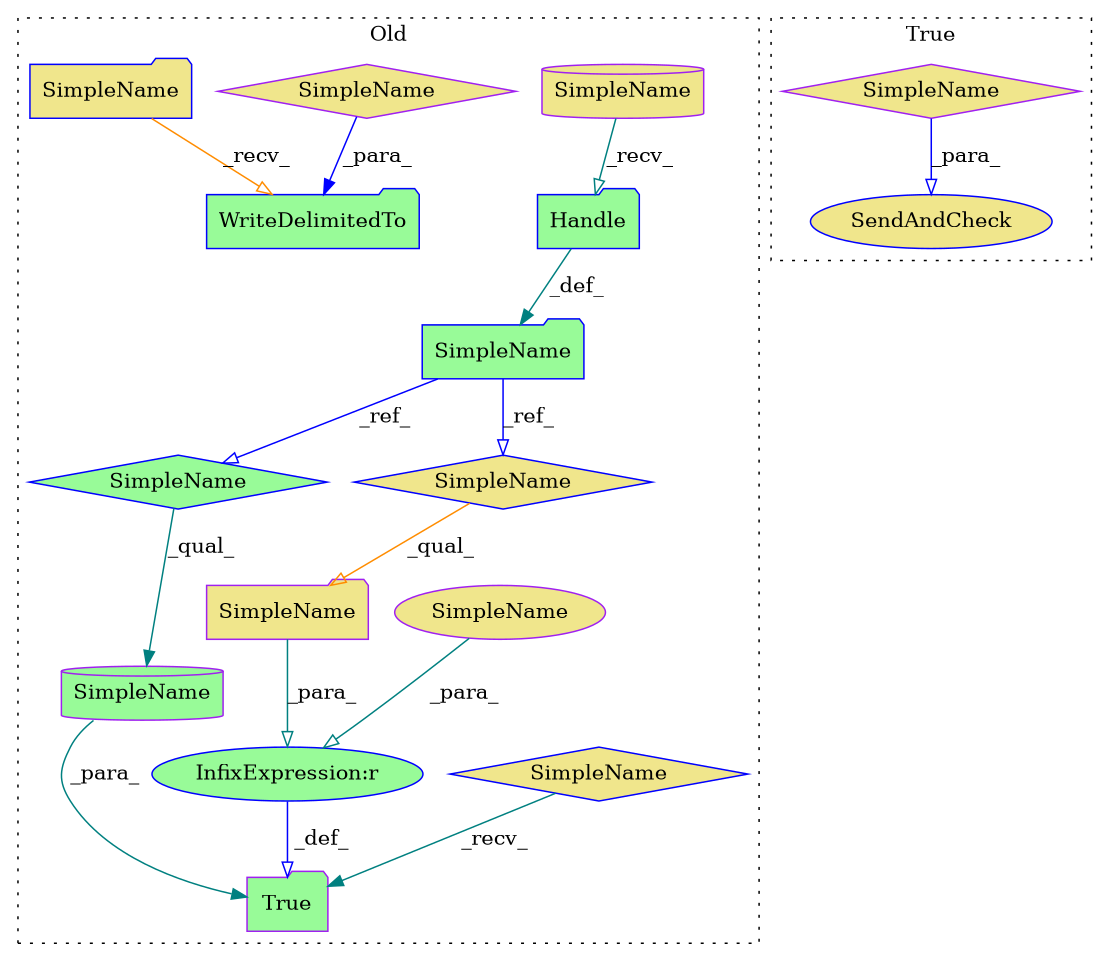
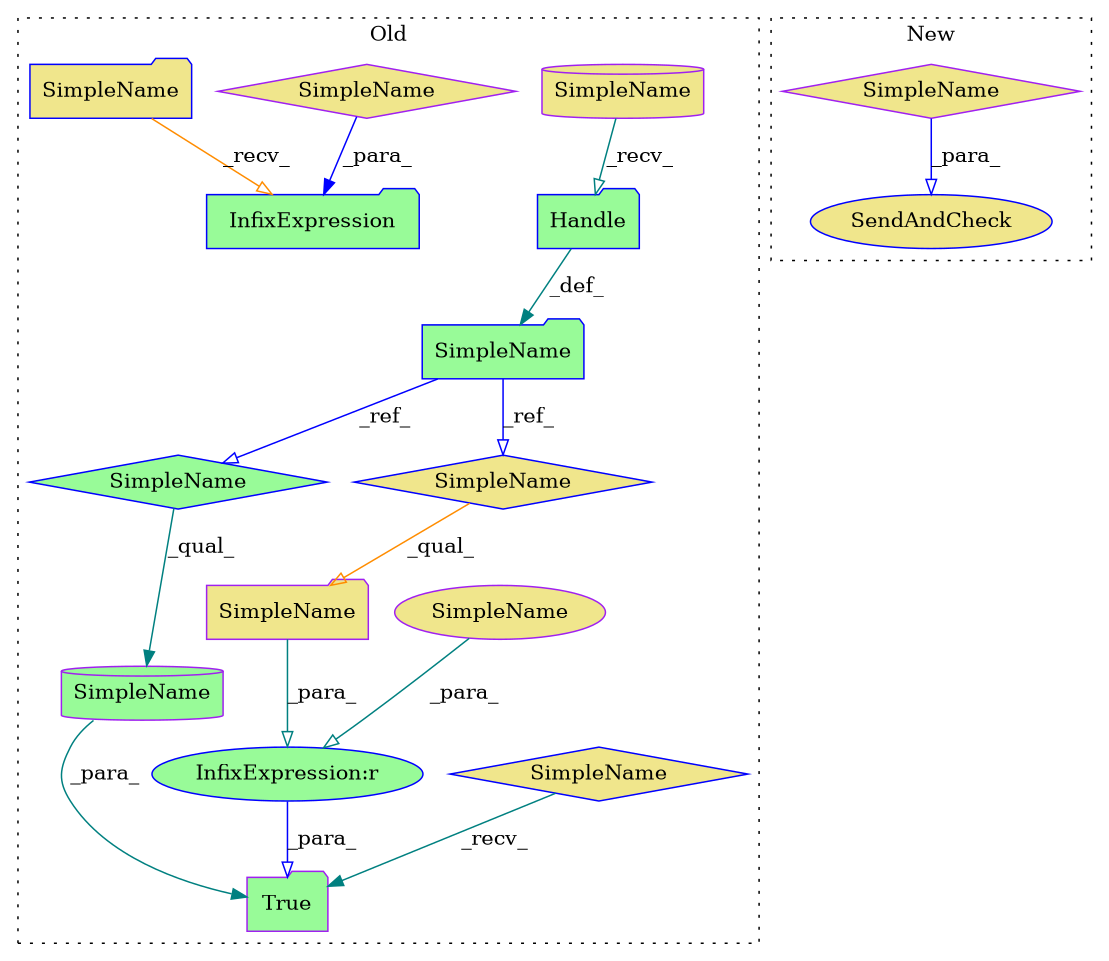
(931, 35) -> (931, 35)
(313, 222) -> (313, 222)
(322, 839) -> (322, 839)
